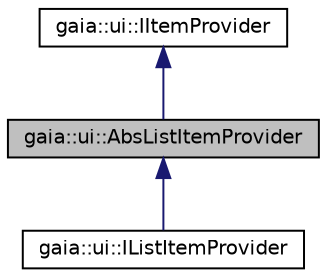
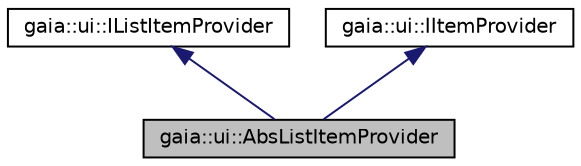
(163, 204) -> (232, 89)
